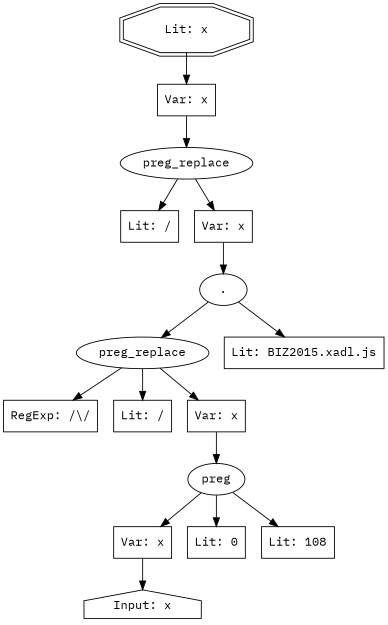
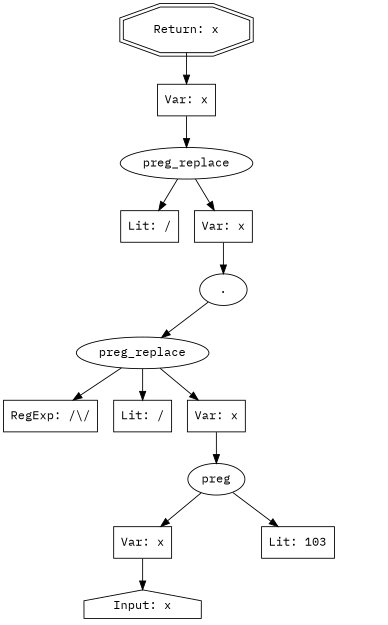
(187, 30) -> (187, 30)
(304, 353) -> none
(216, 542) -> none
(298, 542) -> (298, 542)
